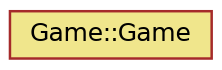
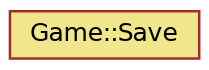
(111, 35) -> (105, 35)
